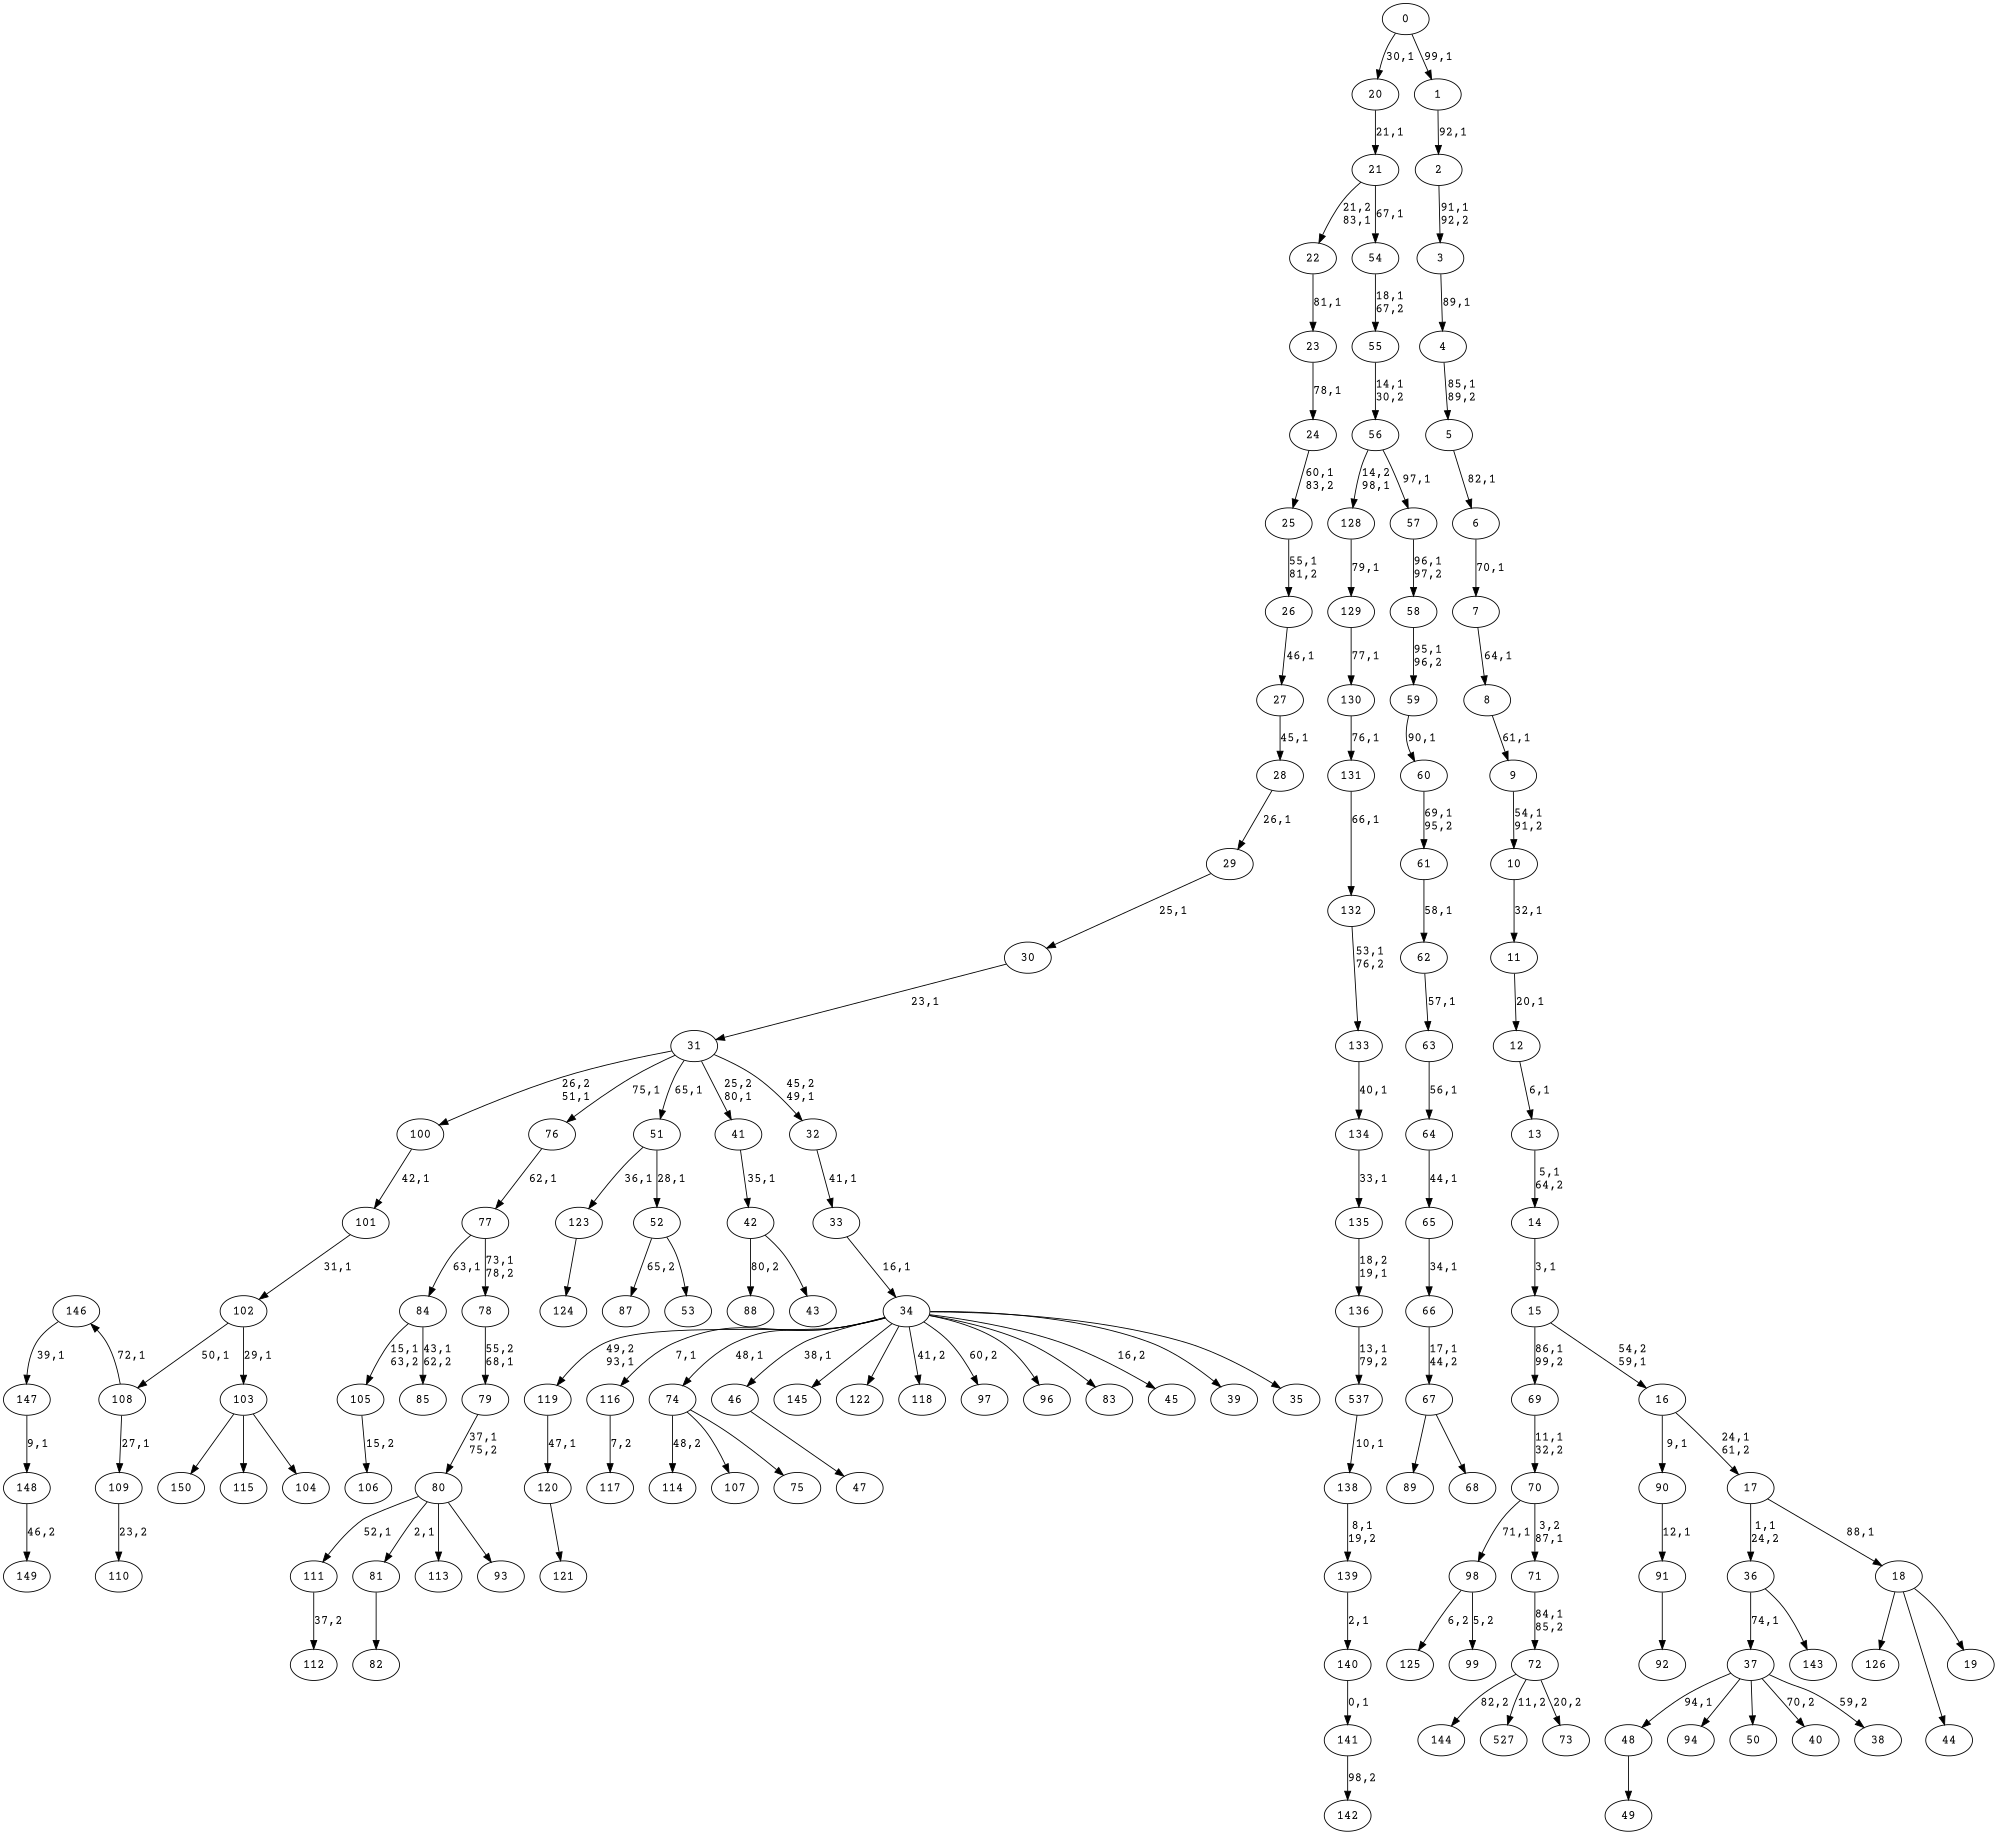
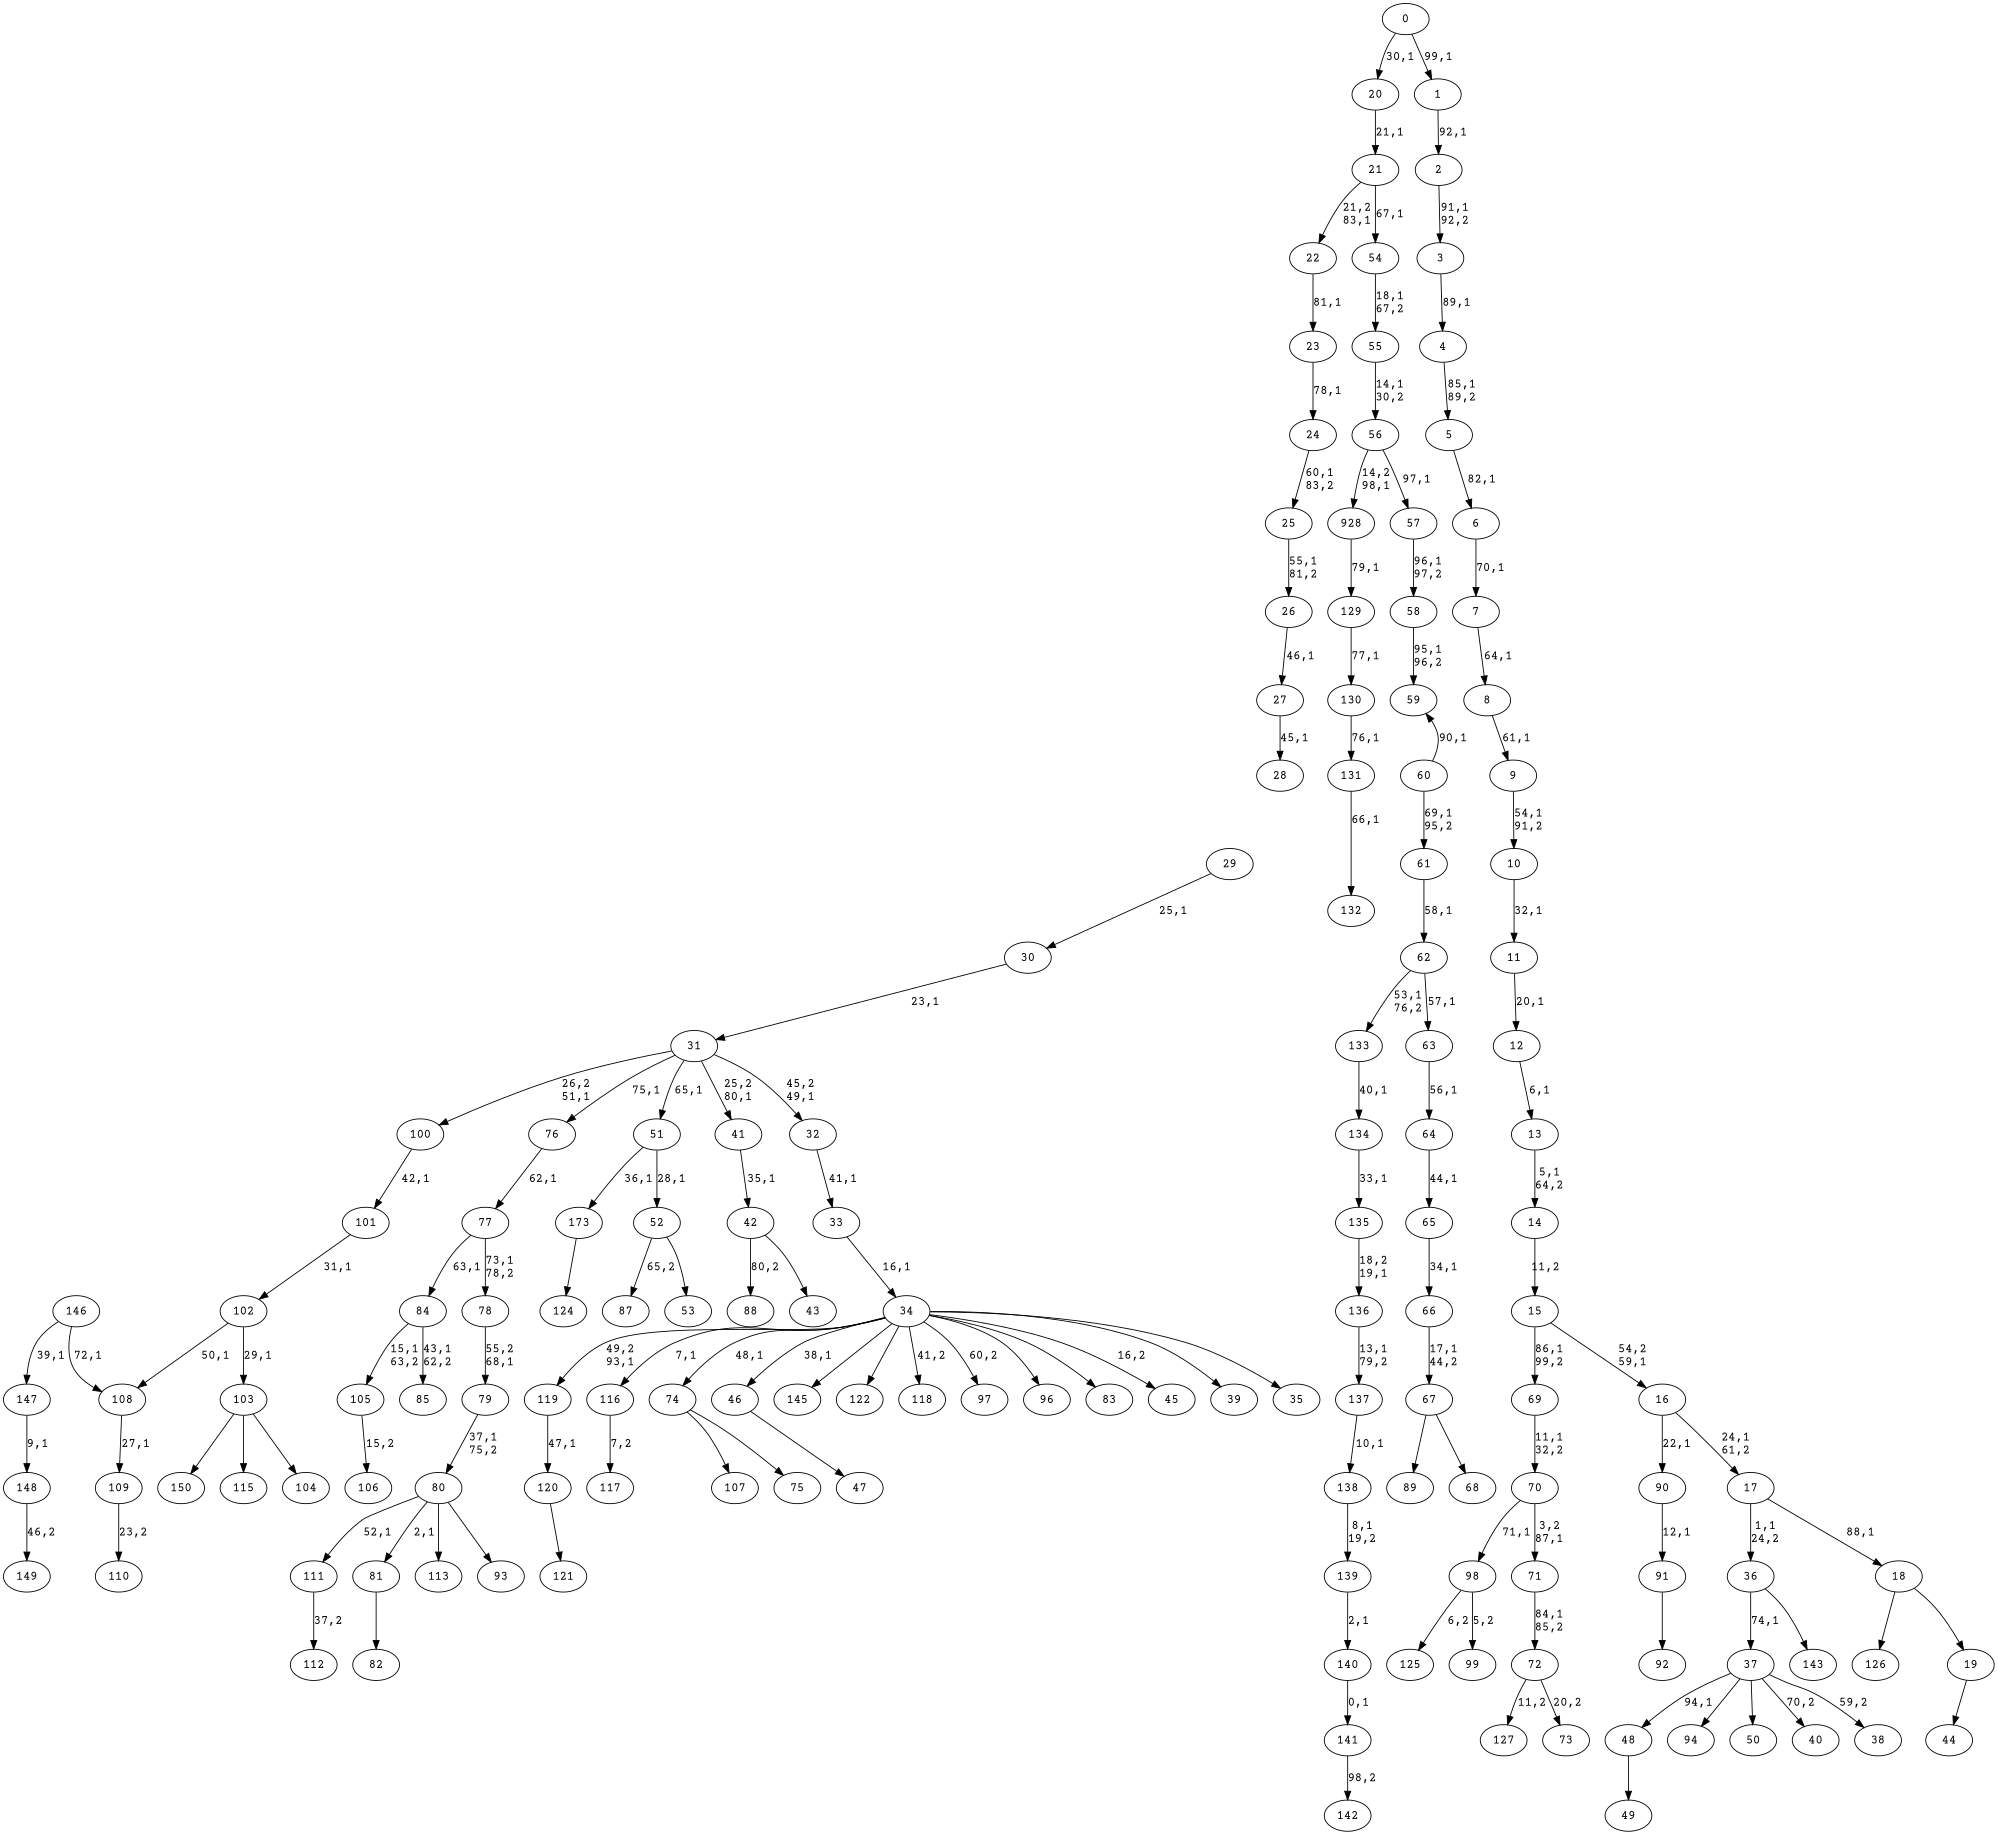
(1351, 523) -> (1351, 523)
(1406, 735) -> (1438, 741)
(1257, 816) -> none
(1355, 974) -> (1389, 995)
(579, 1223) -> (579, 1223)
(1546, 1267) -> (1546, 1267)
(113, 1355) -> (71, 1362)
(1359, 1400) -> (1359, 1400)
(1677, 1444) -> (1677, 1444)
(673, 1488) -> none
(1923, 1654) -> (1961, 1698)
(1441, 1740) -> none
(1504, 1740) -> (1504, 1740)
